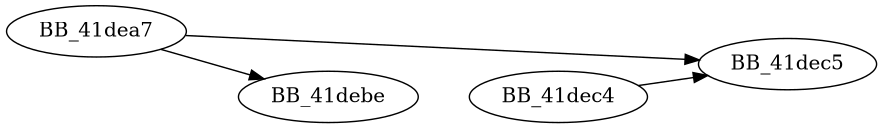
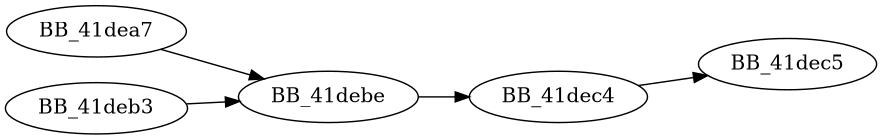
(435, 47) -> none
none -> (437, 97)
none -> (96, 108)
